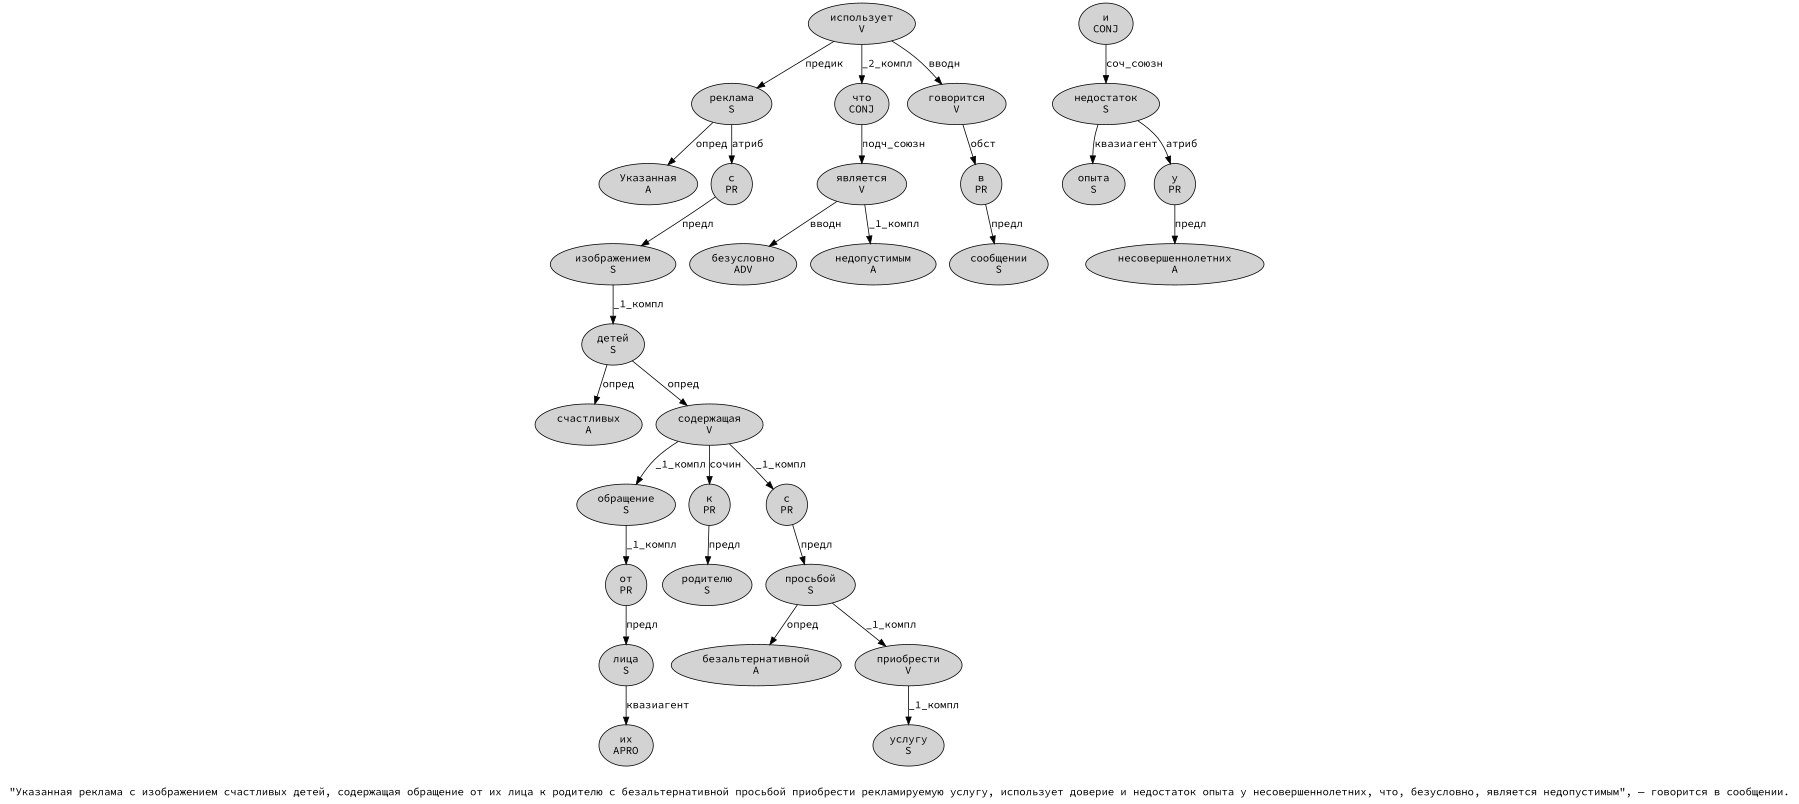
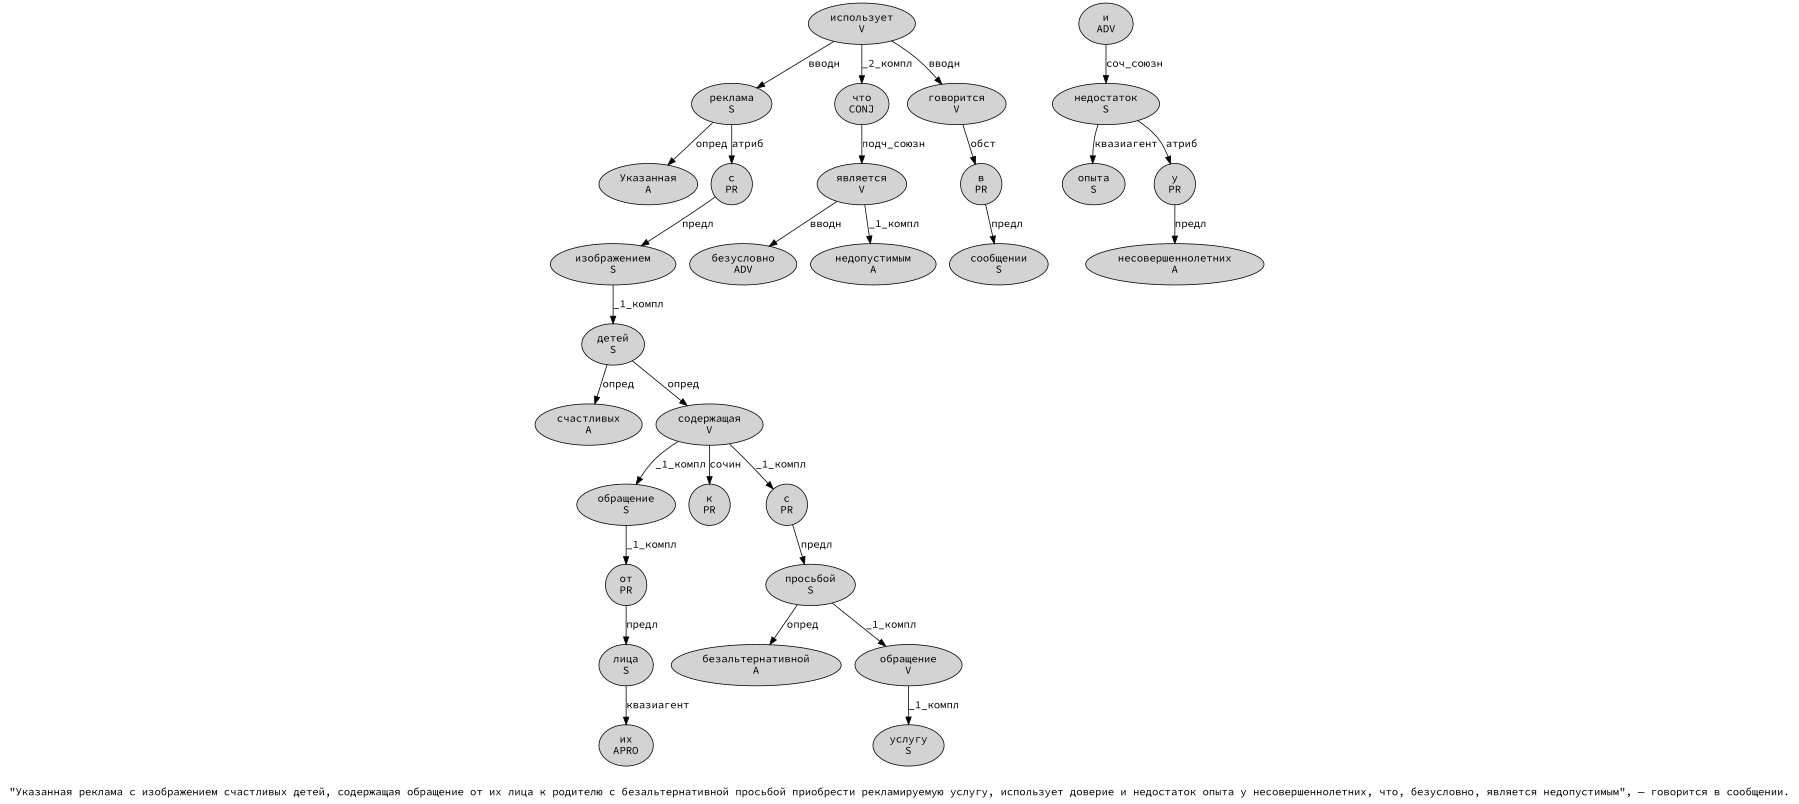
(1106, 24) -> (1106, 24)
(824, 64) -> (824, 64)
(707, 585) -> none
(909, 665) -> (909, 665)
